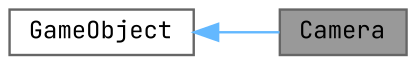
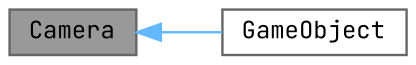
(249, 32) -> (192, 32)
